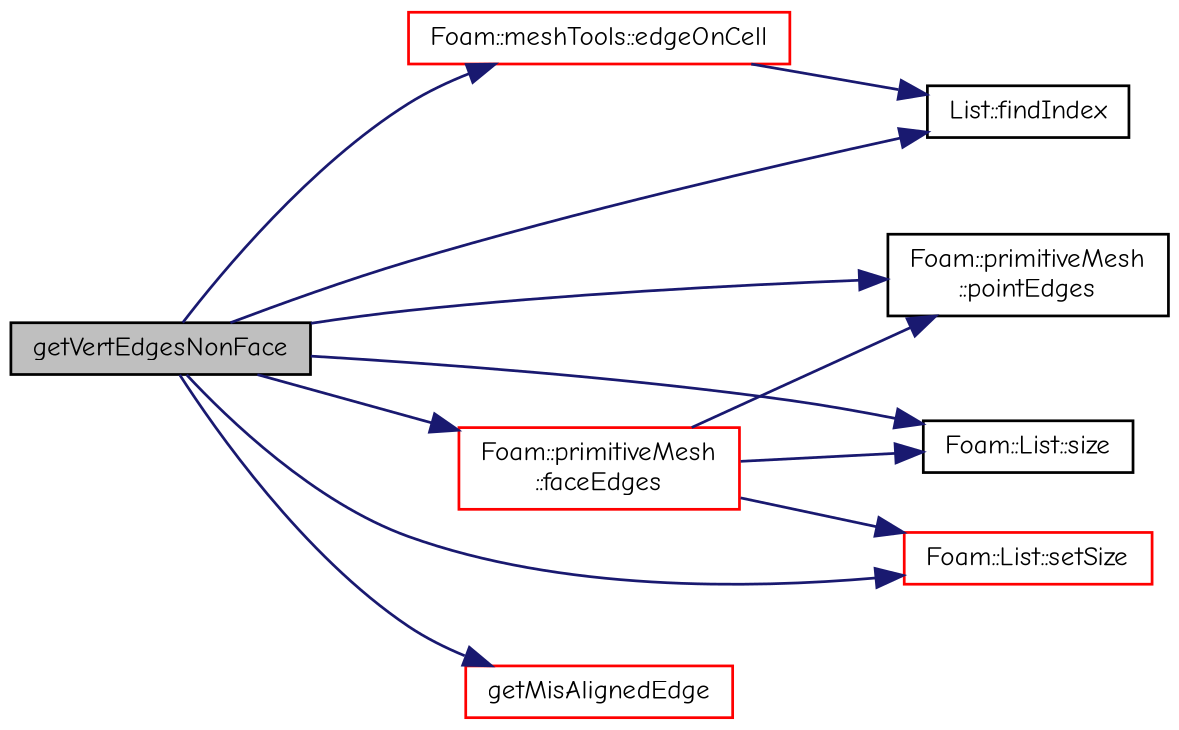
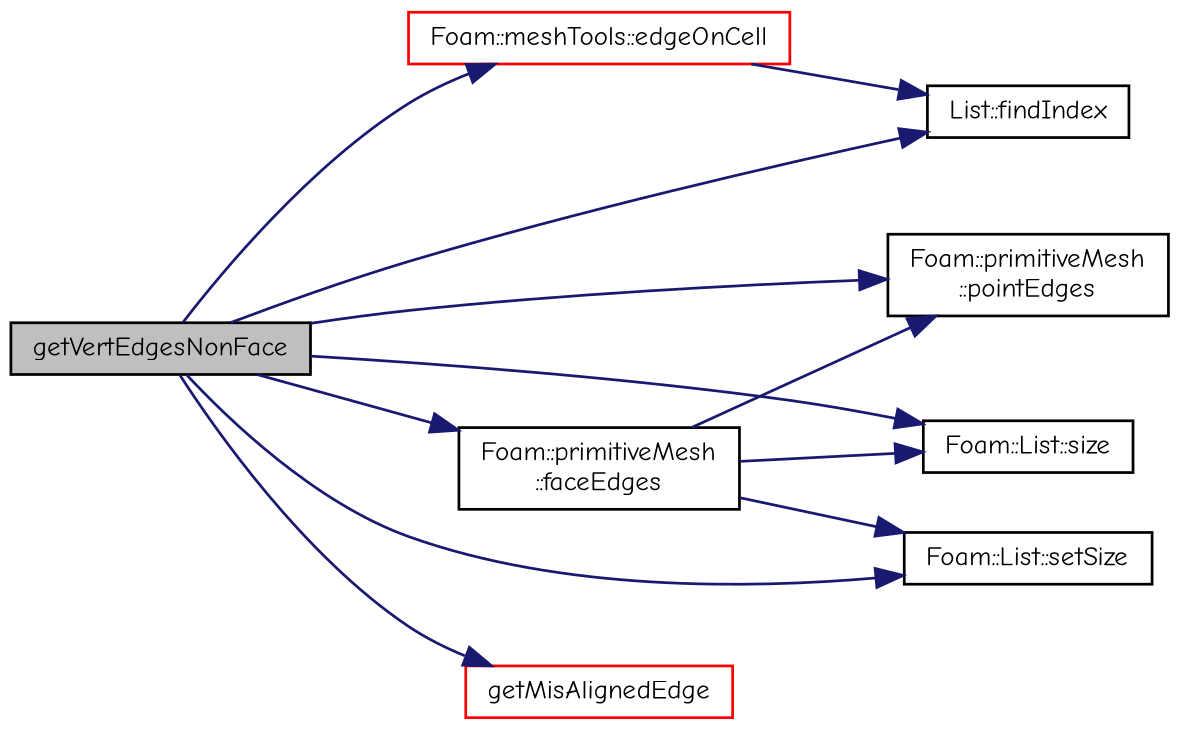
(599, 468) -> (599, 468)
(1028, 558) -> (1028, 558)
